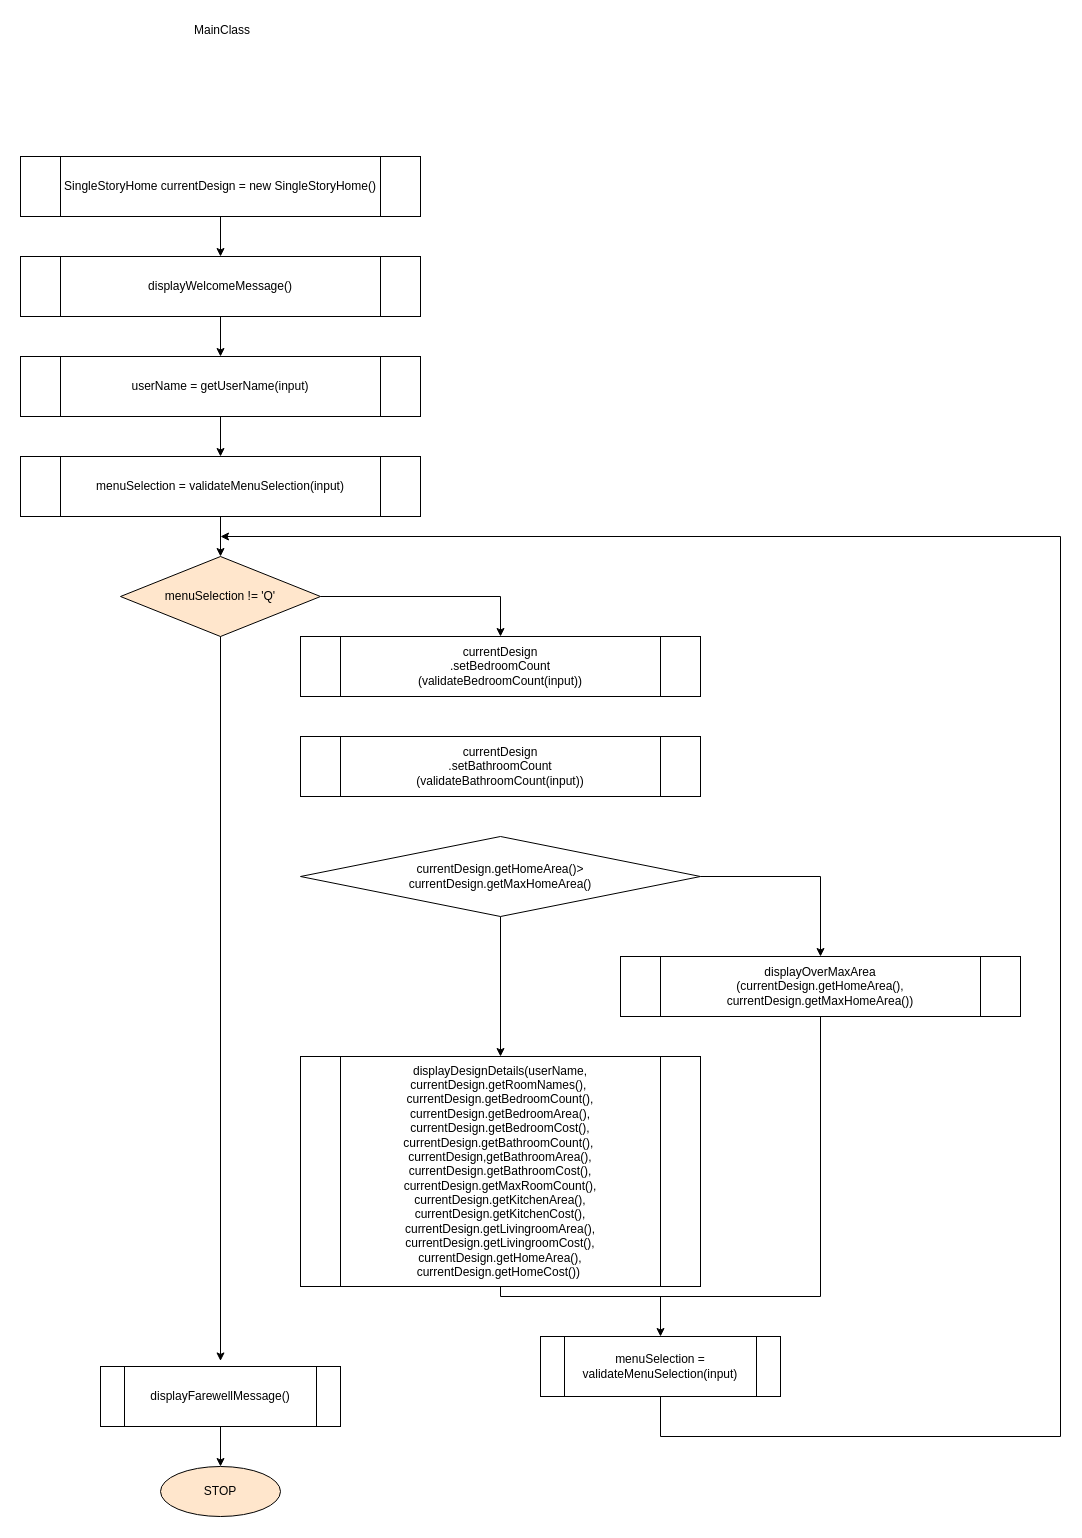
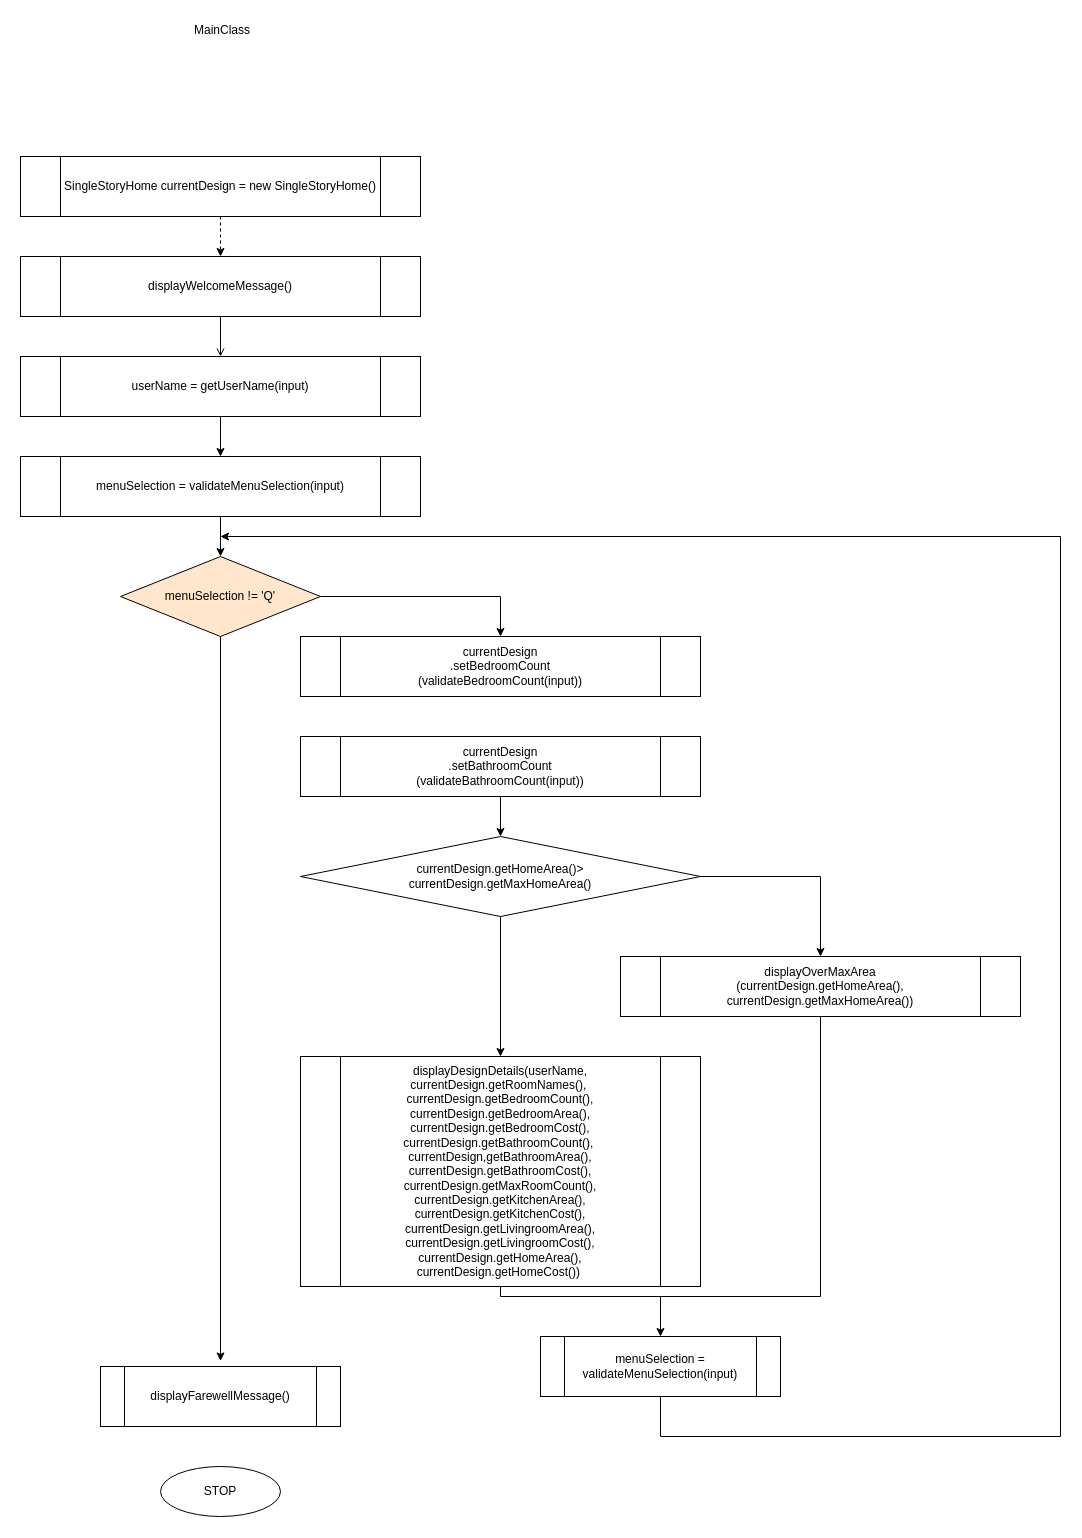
(221, 233) -> (221, 233)
(221, 348) -> (221, 350)
none -> (501, 813)
(221, 1443) -> none
(221, 1492) -> (221, 1492)
